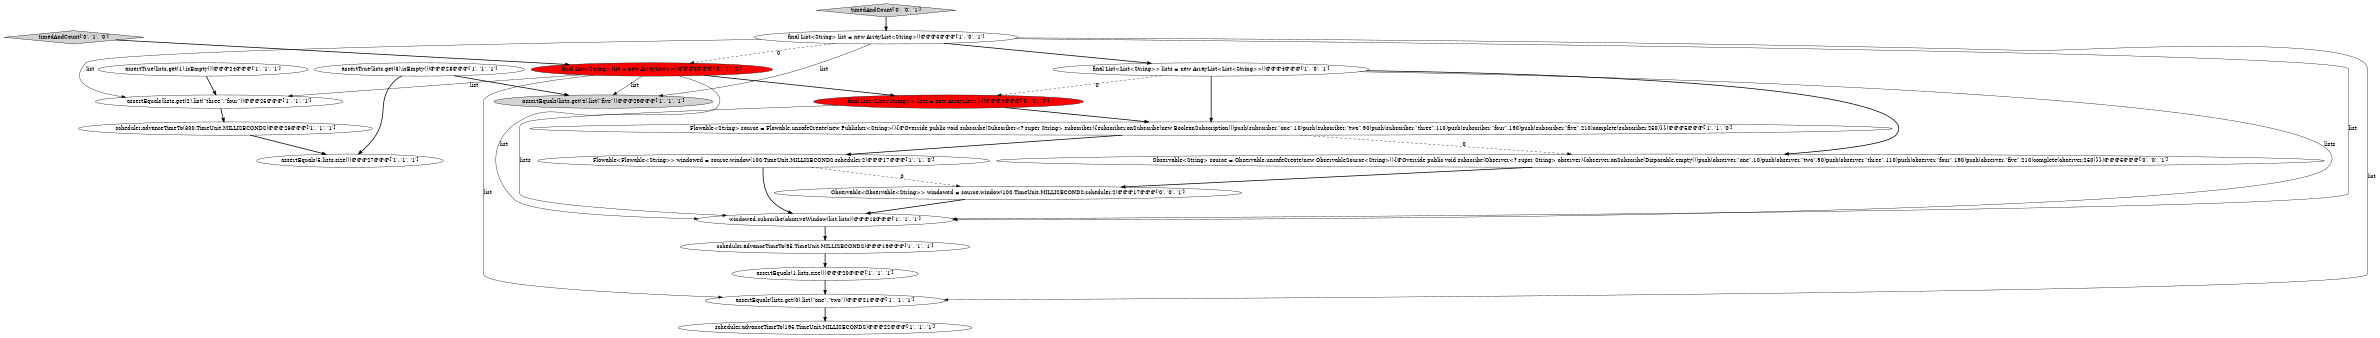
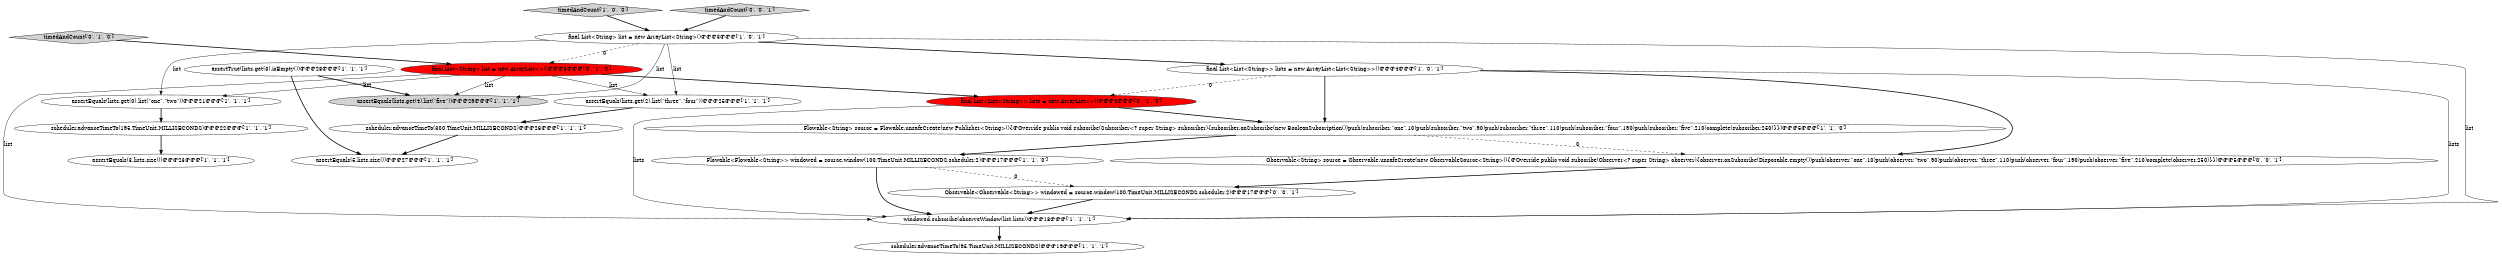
none -> (593, 10)
(203, 69) -> none
none -> (161, 161)
(825, 274) -> none
